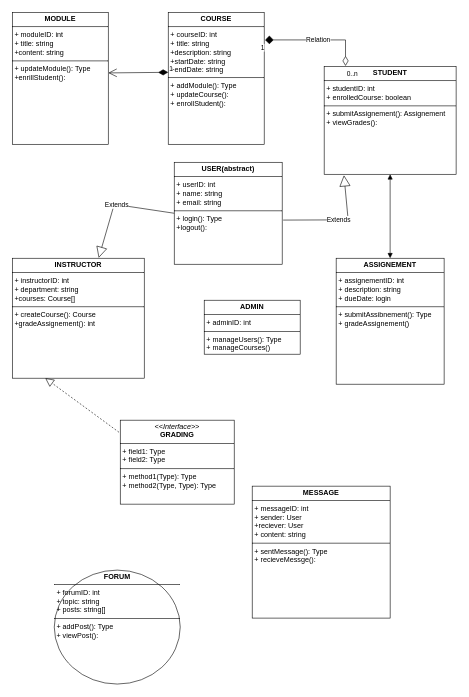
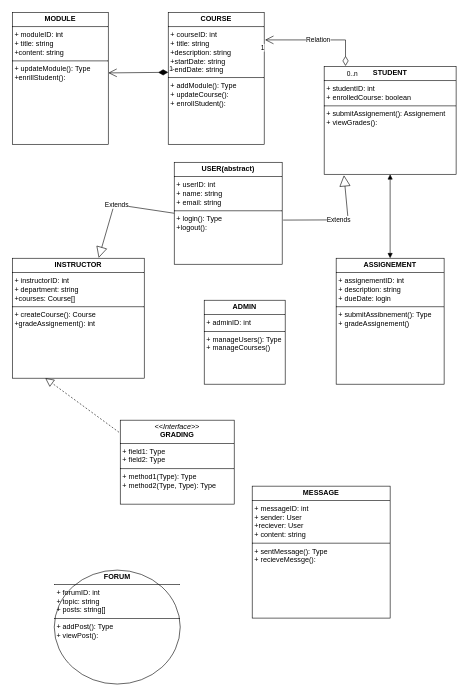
(274, 40) -> (271, 40)
(252, 327) -> (245, 342)
